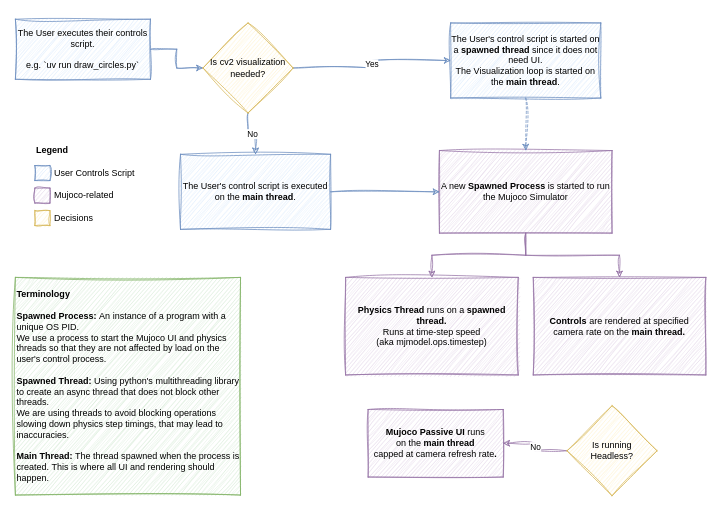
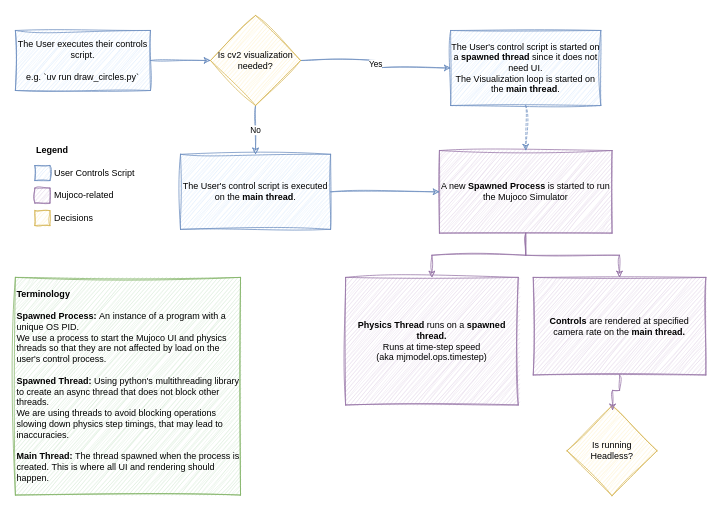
(83, 49) -> (83, 60)
(525, 60) -> (525, 68)
(248, 68) -> (255, 60)
(432, 326) -> (432, 341)
none -> (617, 390)
(435, 443) -> none
(535, 447) -> none
